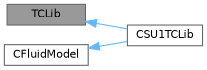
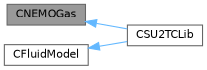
(46, 15) -> (46, 15)
(165, 35) -> (165, 35)
